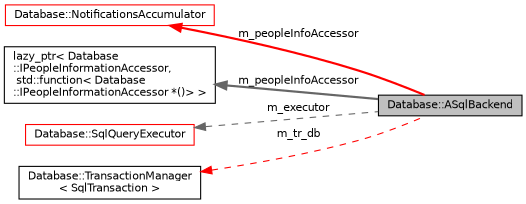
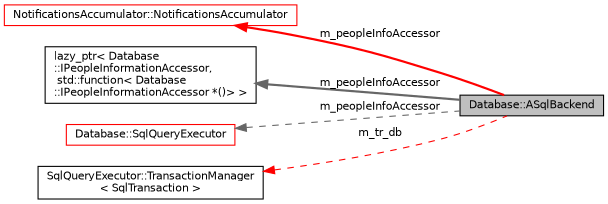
(110, 15) -> (151, 15)
(297, 108) -> (378, 107)
(110, 183) -> (151, 183)
